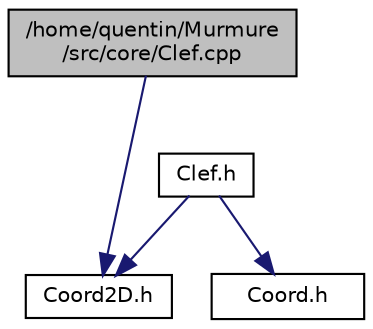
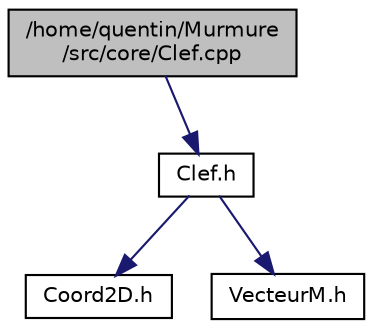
(127, 165) -> (178, 105)
(288, 297) -> (288, 297)
